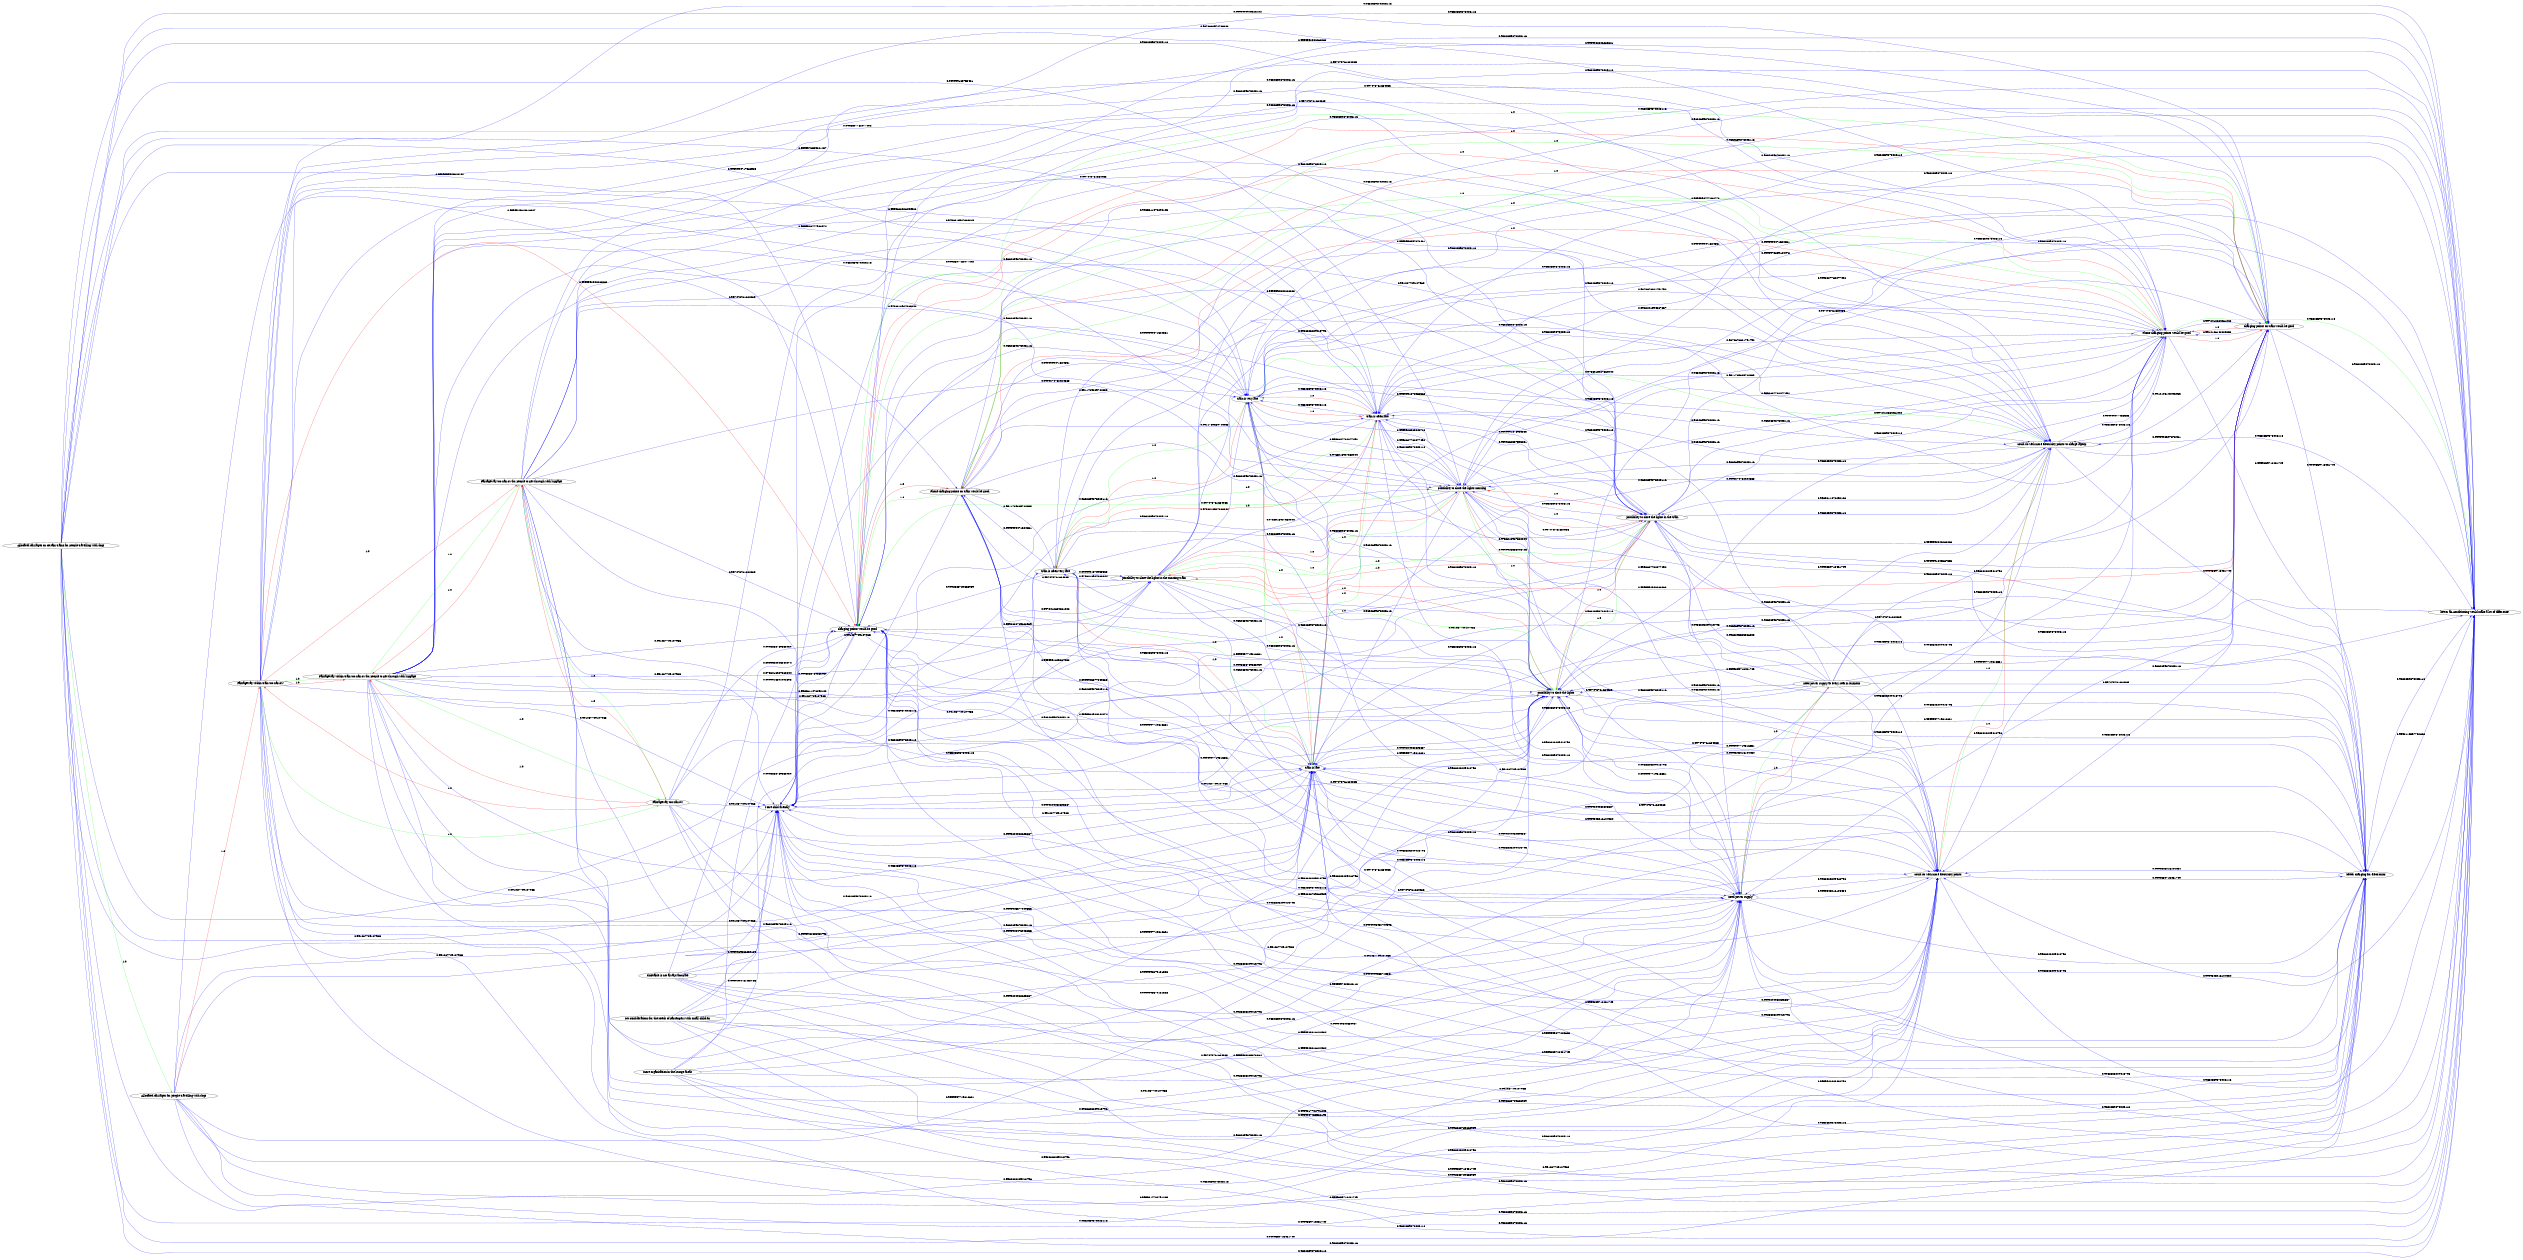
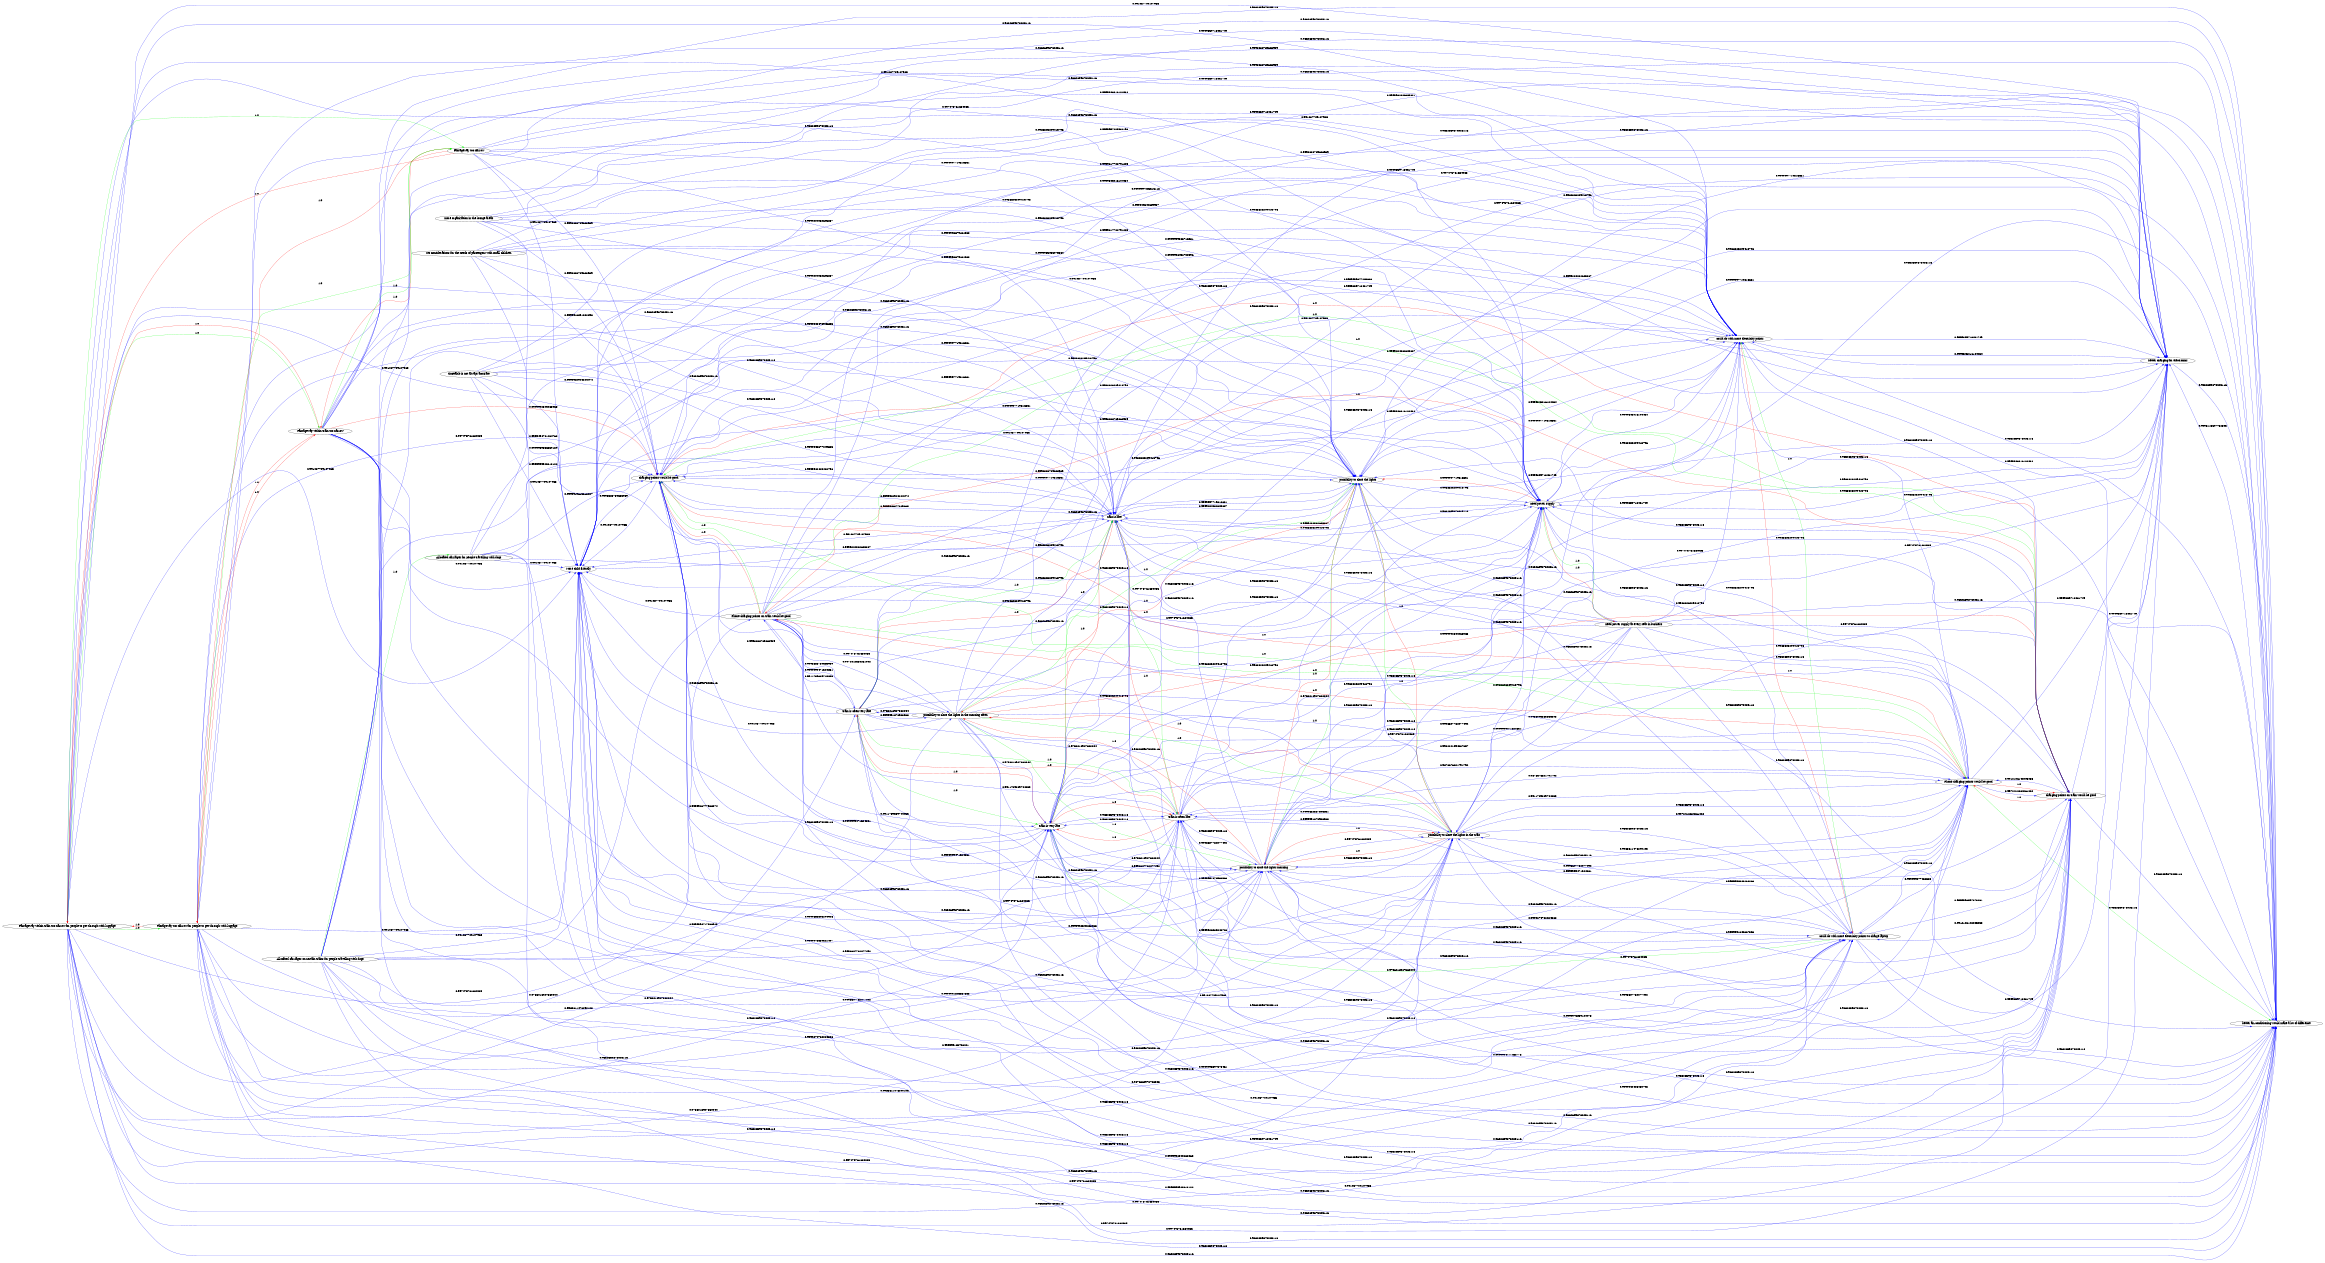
(1118, 505) -> (816, 843)
(1513, 550) -> (1315, 674)
(1154, 578) -> (955, 715)
none -> (1932, 629)
(1666, 779) -> (1462, 482)
(217, 891) -> (219, 666)
